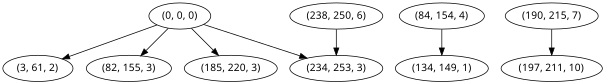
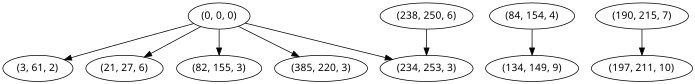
none -> (125, 68)
(231, 68) -> (321, 68)
(442, 68) -> (532, 68)
